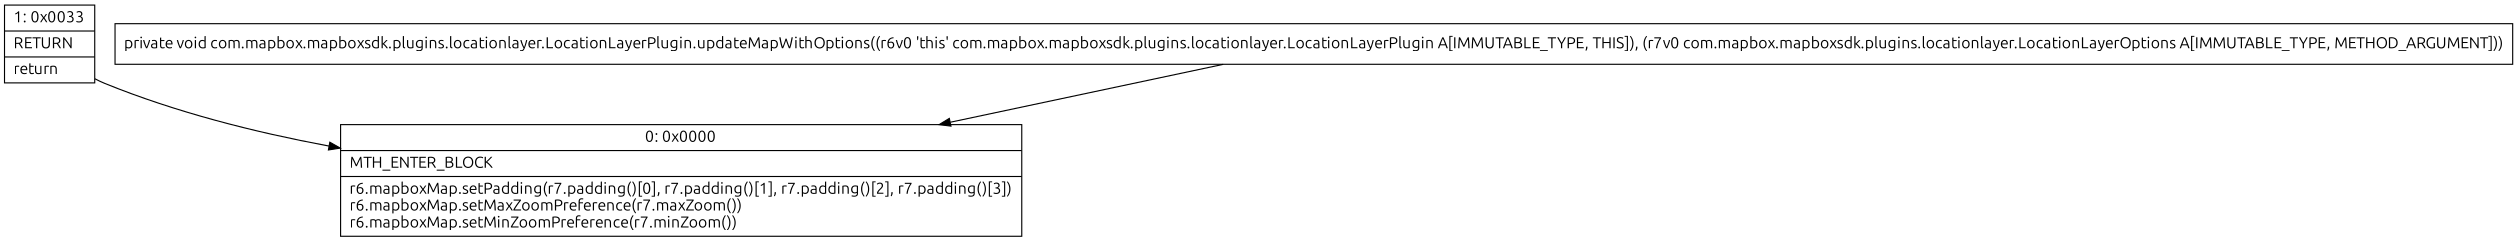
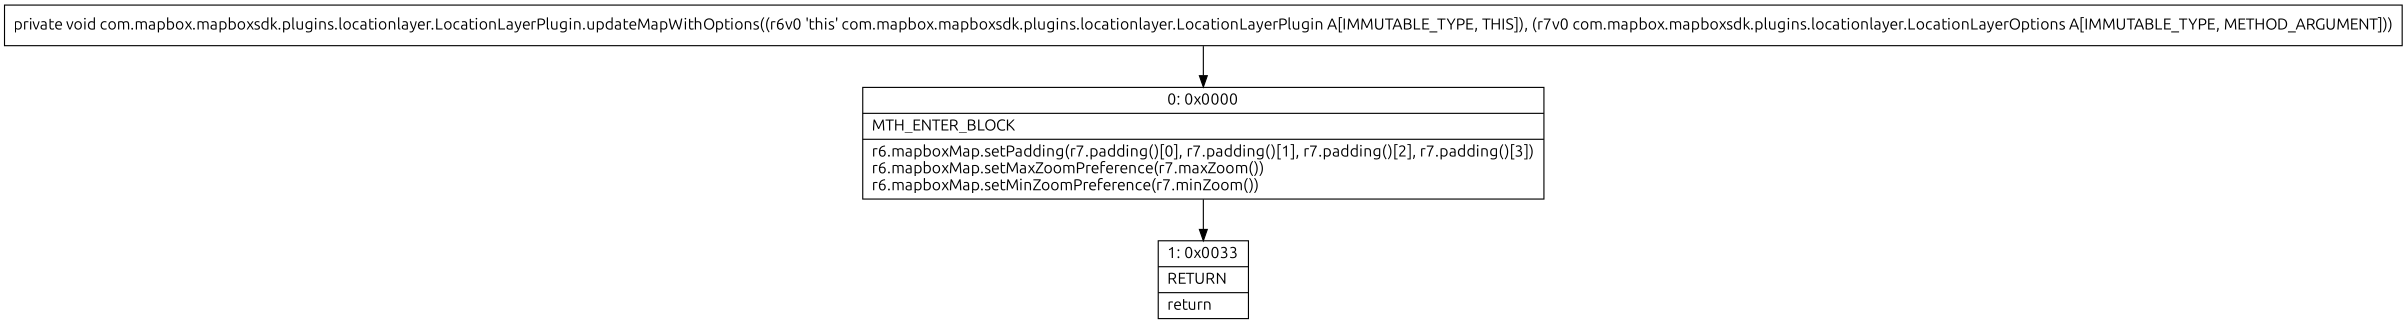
(210, 119) -> (1203, 214)
